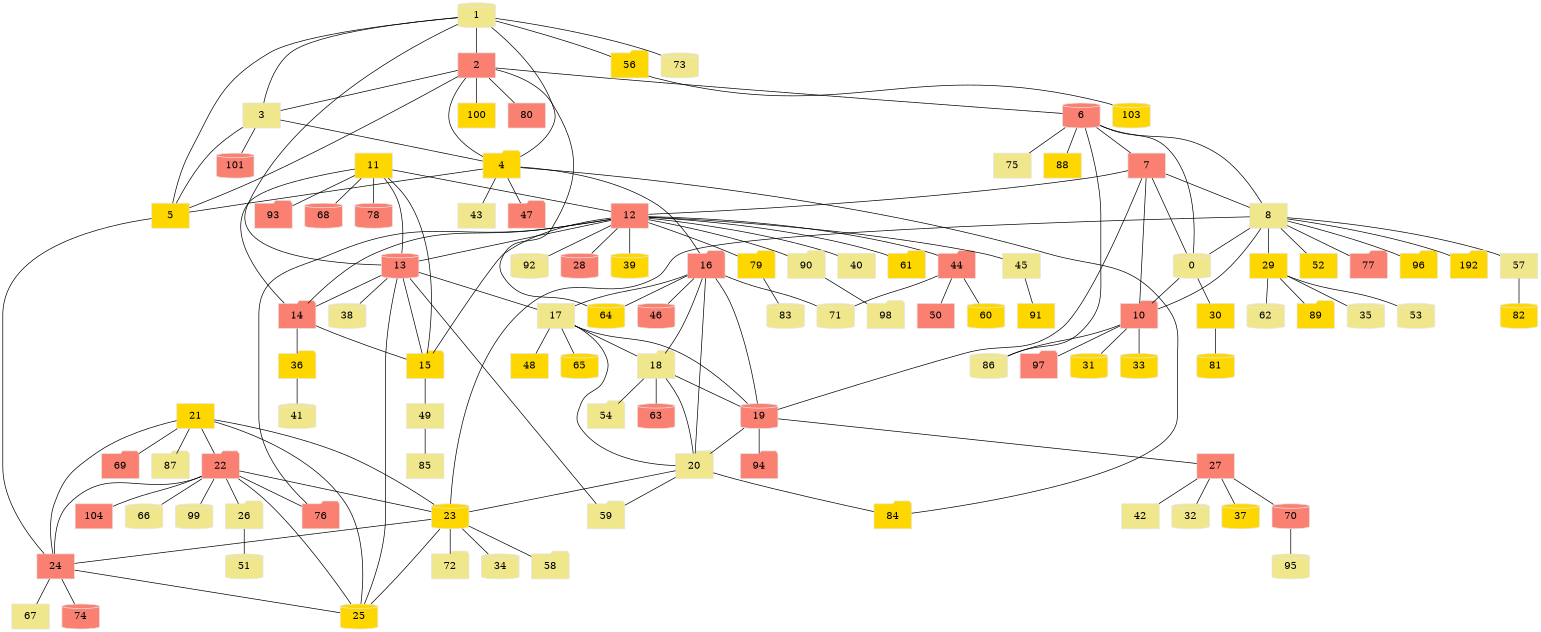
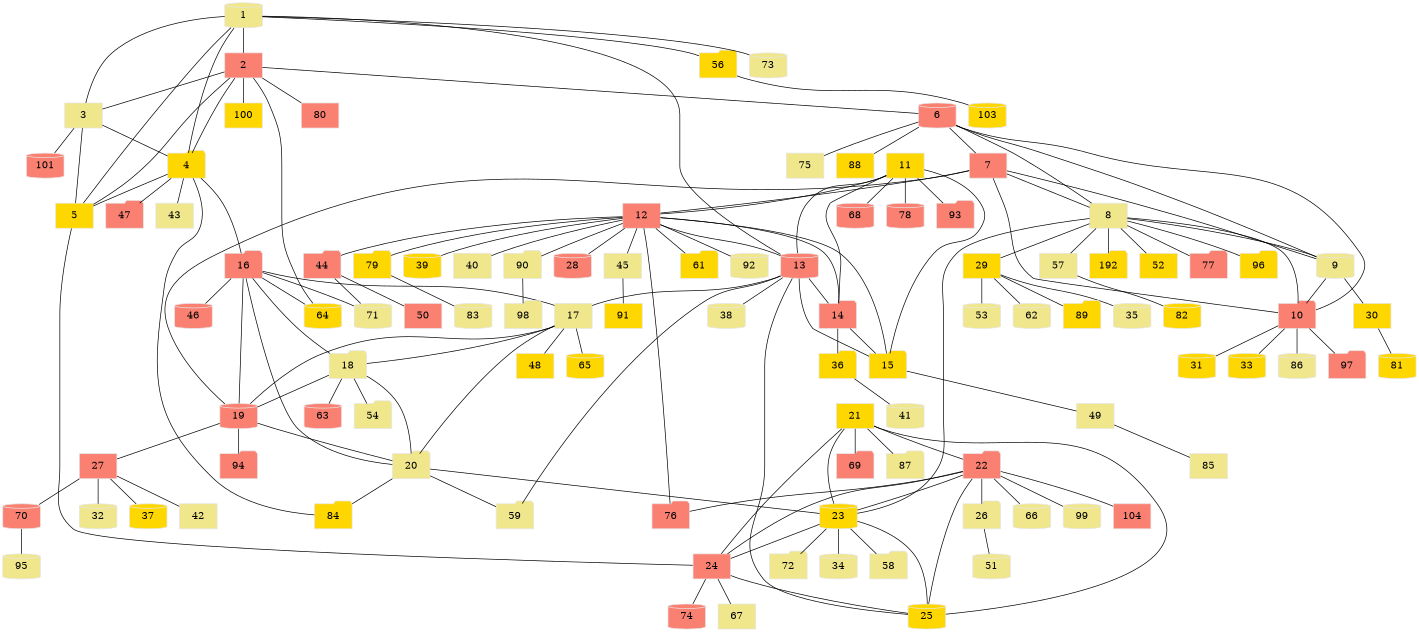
(1192, 266) -> (1335, 266)
(1101, 278) -> (1211, 172)
(986, 316) -> none
